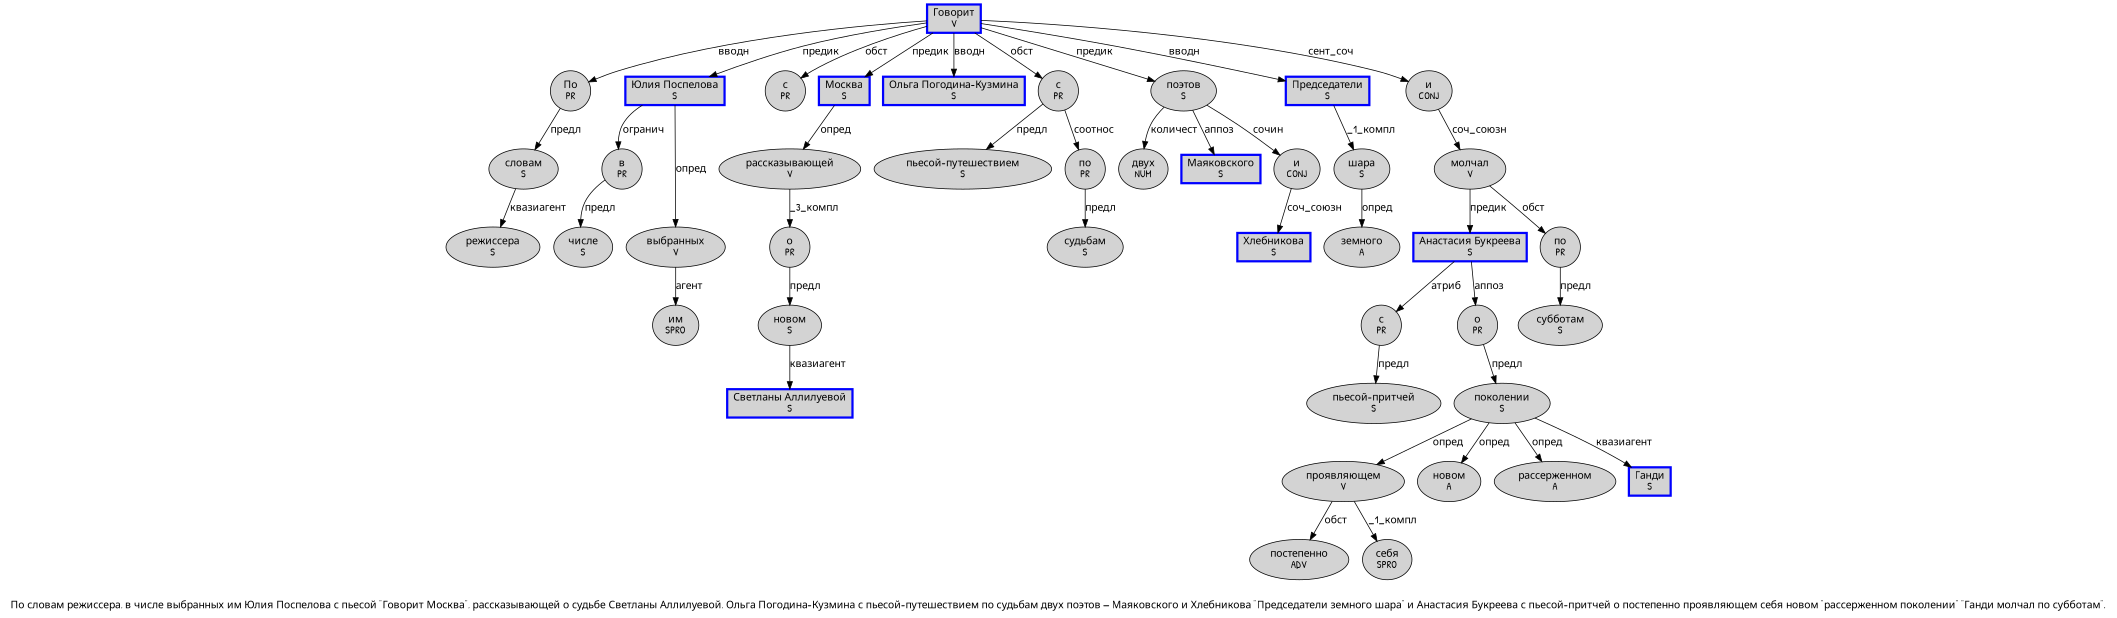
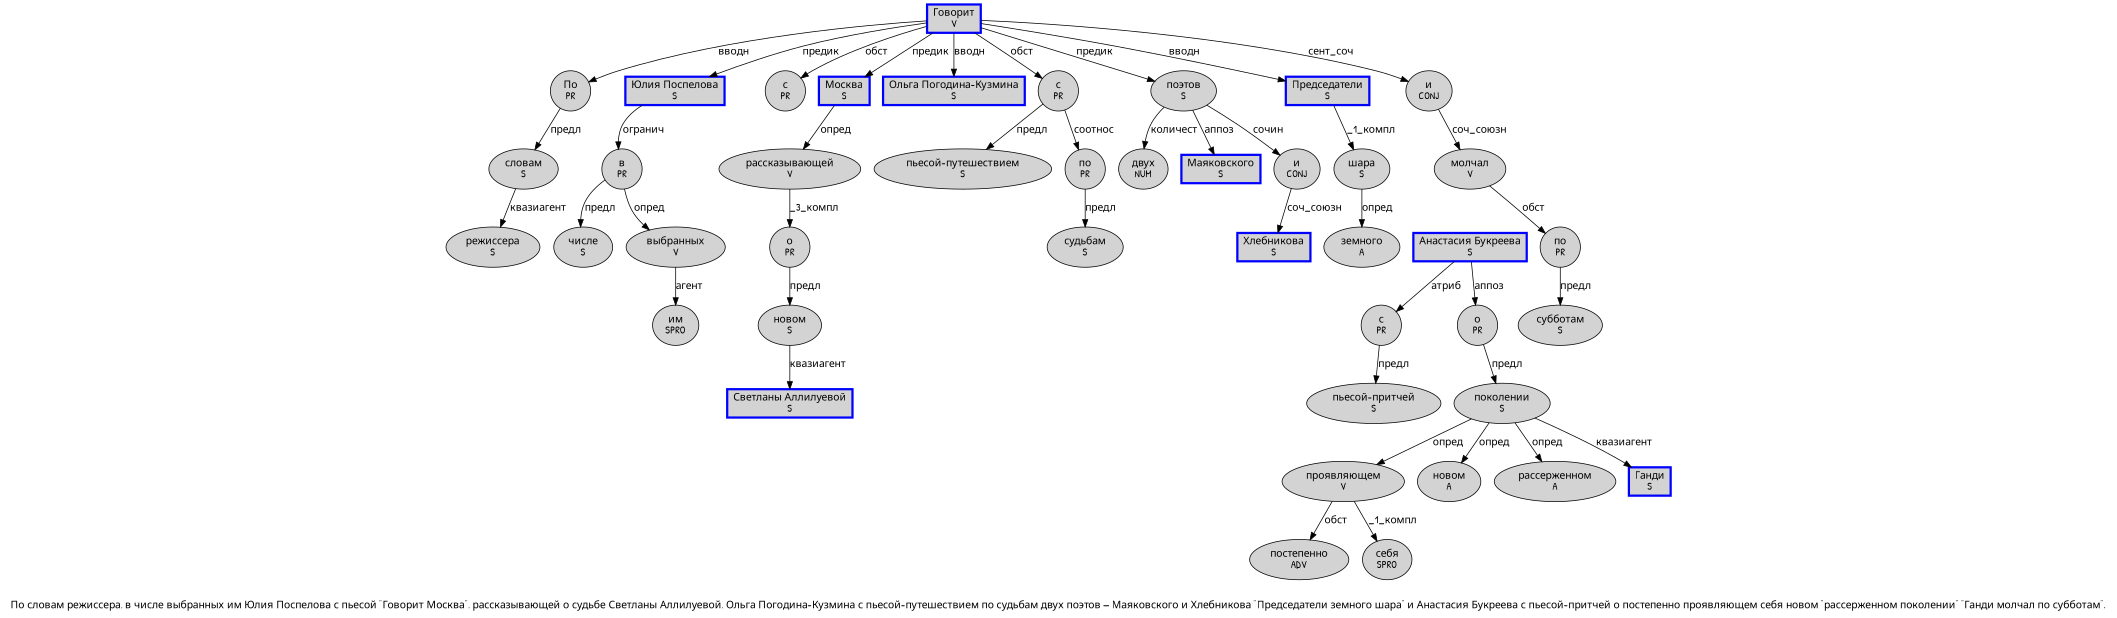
(675, 162) -> (631, 209)
(1470, 207) -> none
